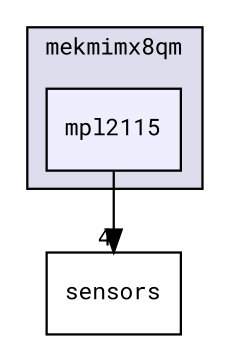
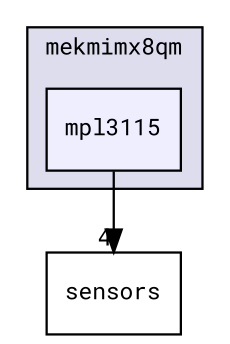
(114, 130) -> (114, 130)
